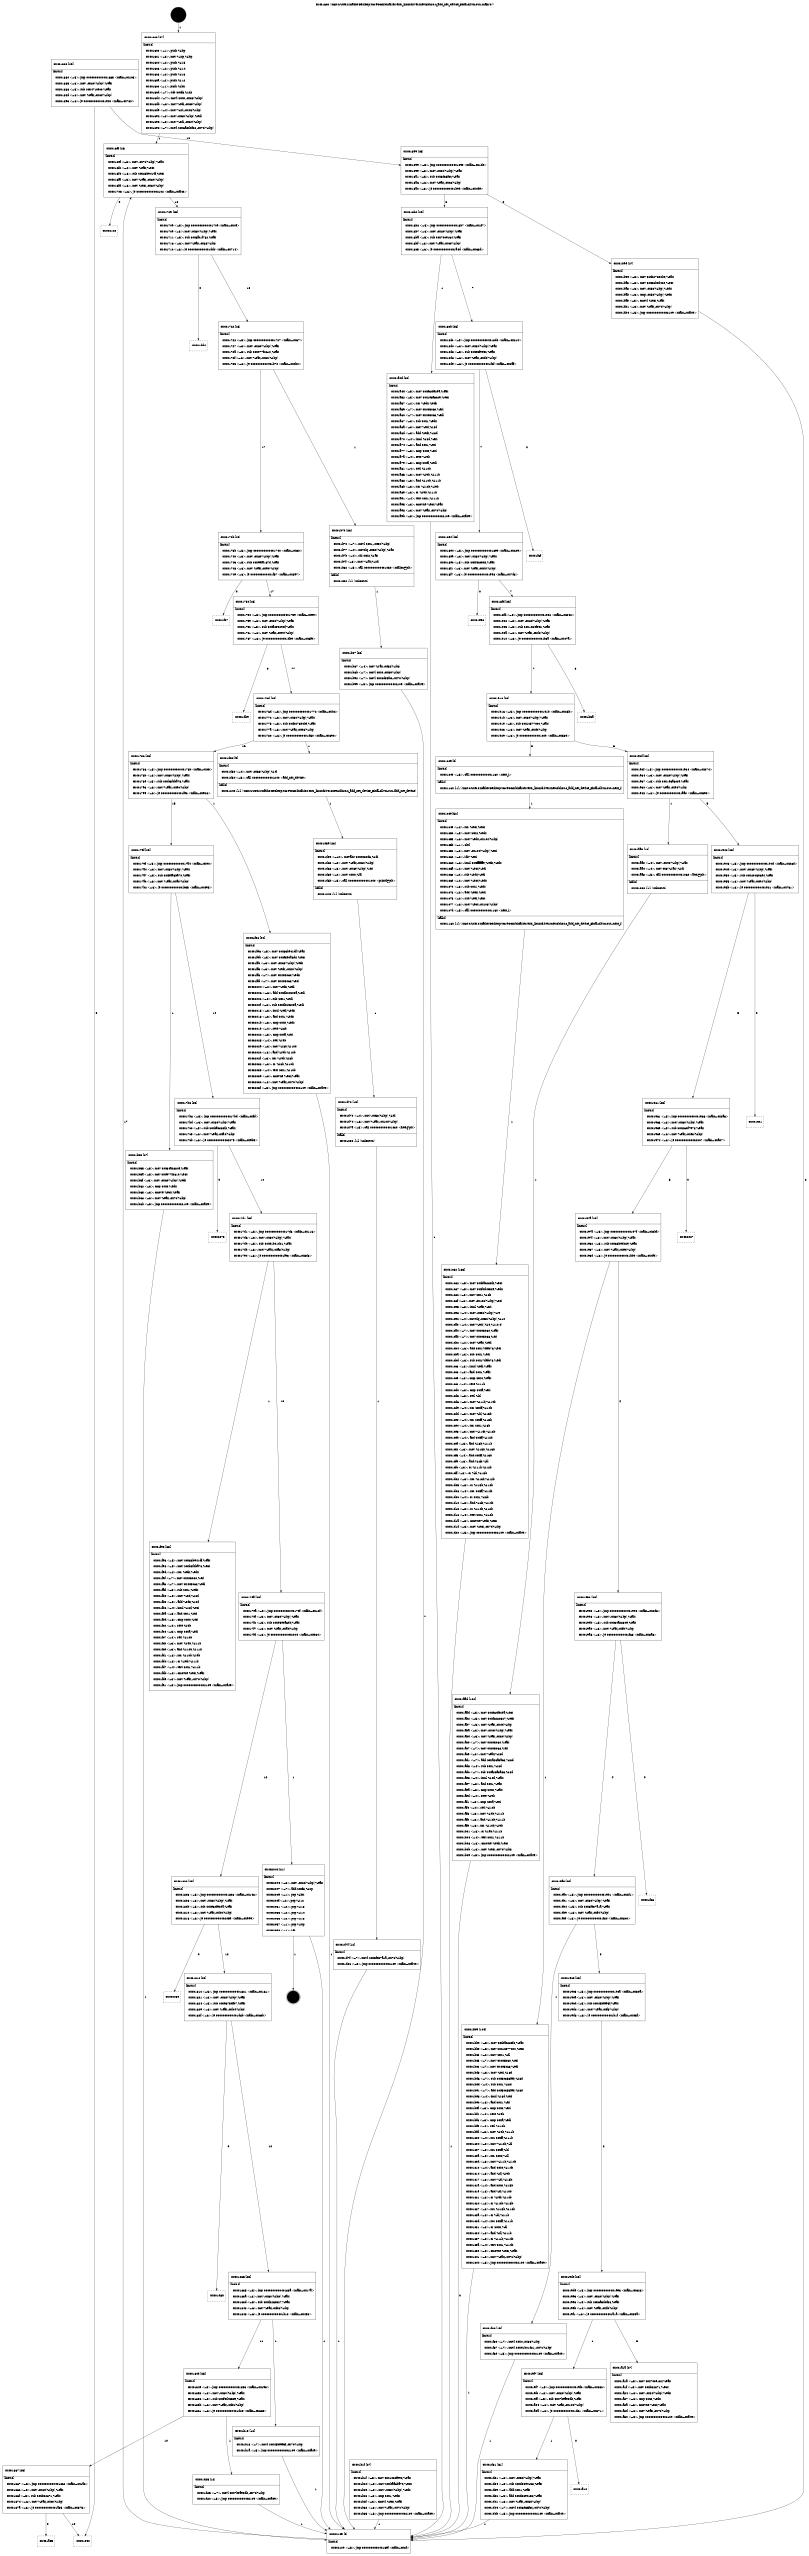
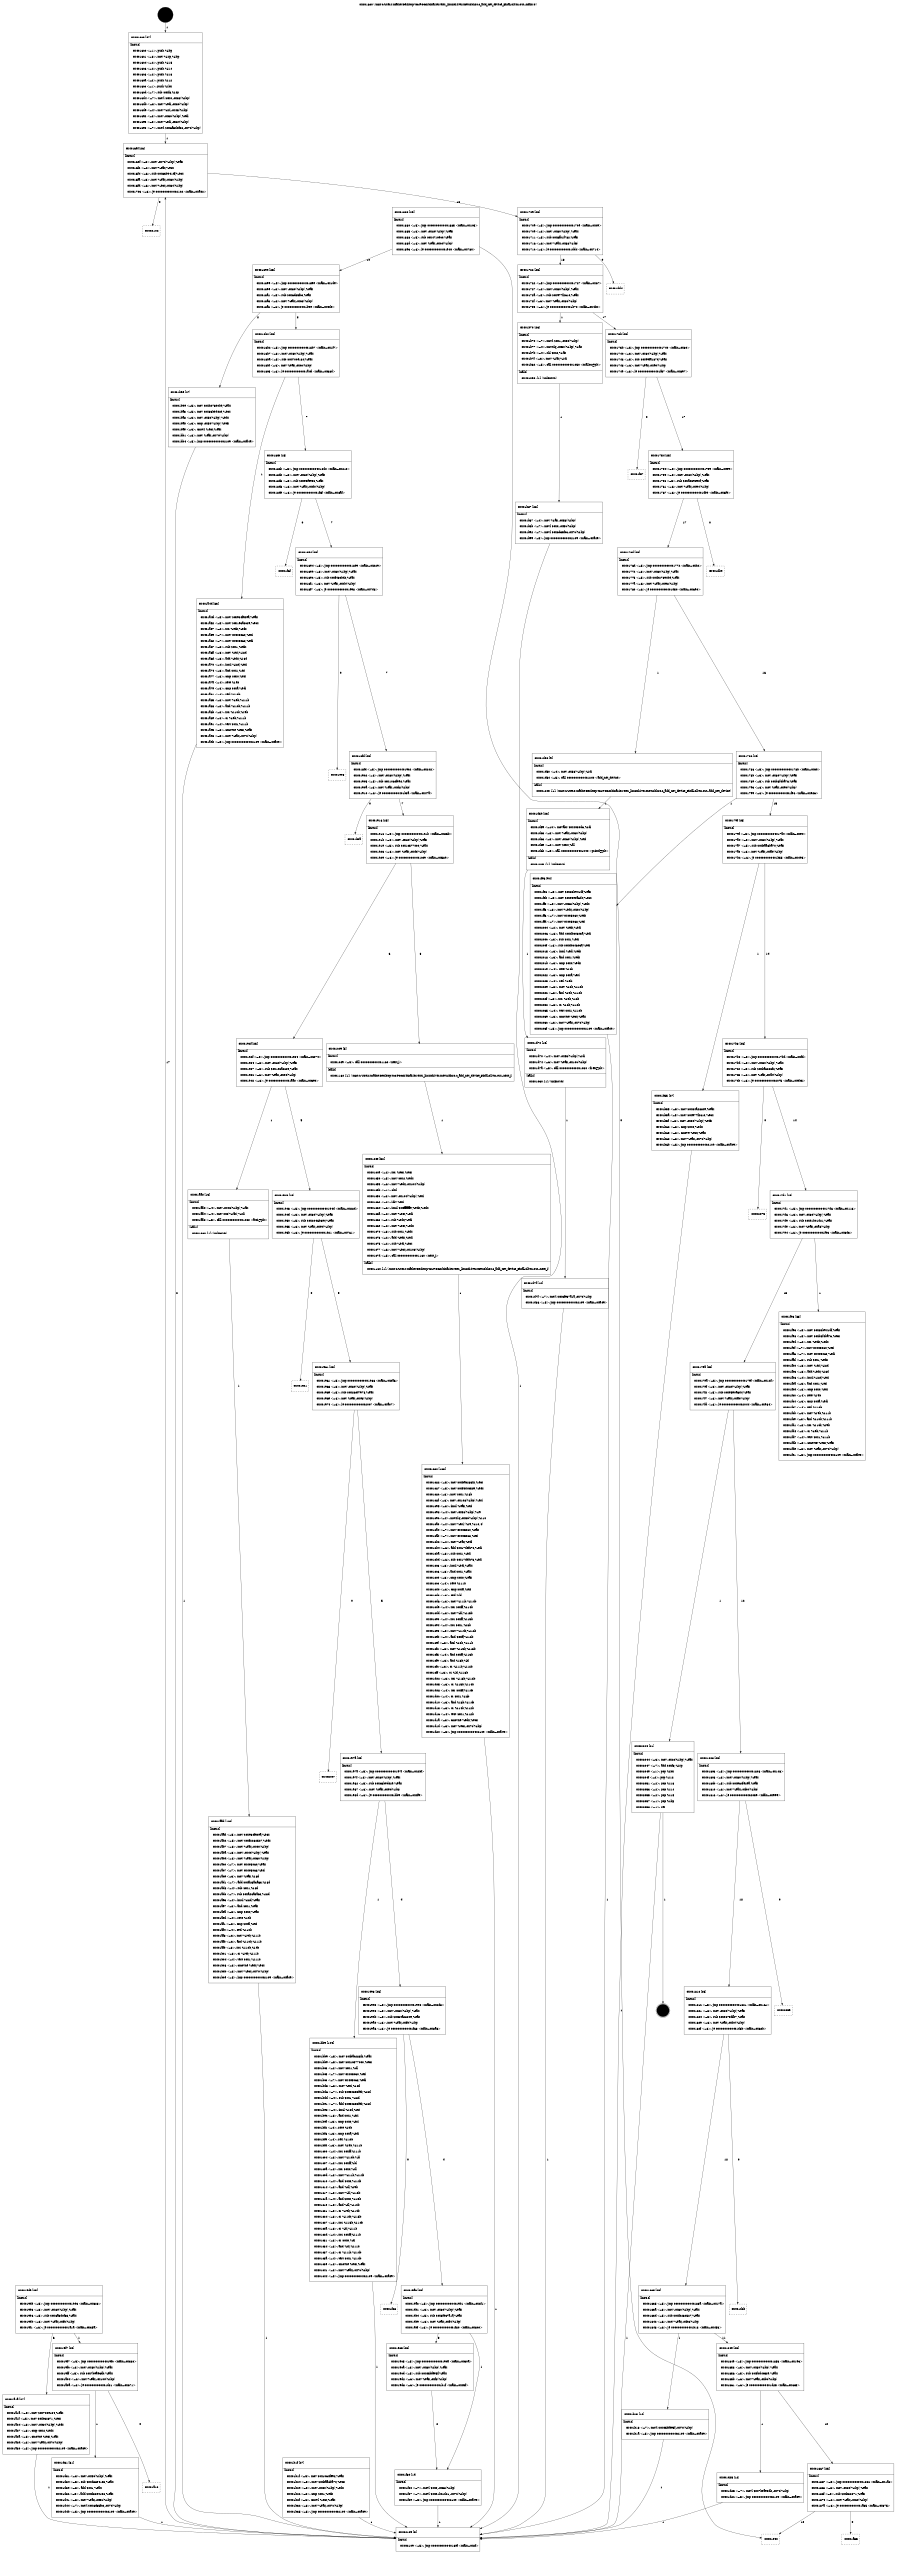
(293, 669) -> (684, 523)
(602, 2146) -> (434, 2429)
(459, 2296) -> (266, 2338)
none -> (187, 2532)
